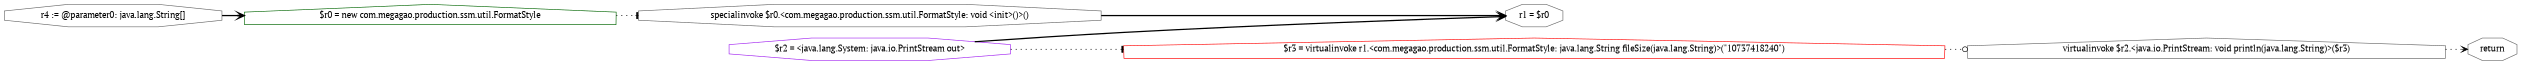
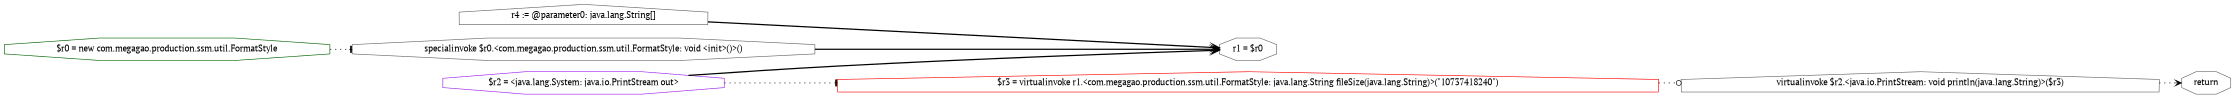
(113, 16) -> (584, 16)
(230, 16) -> (960, 35)
(430, 16) -> (167, 49)
